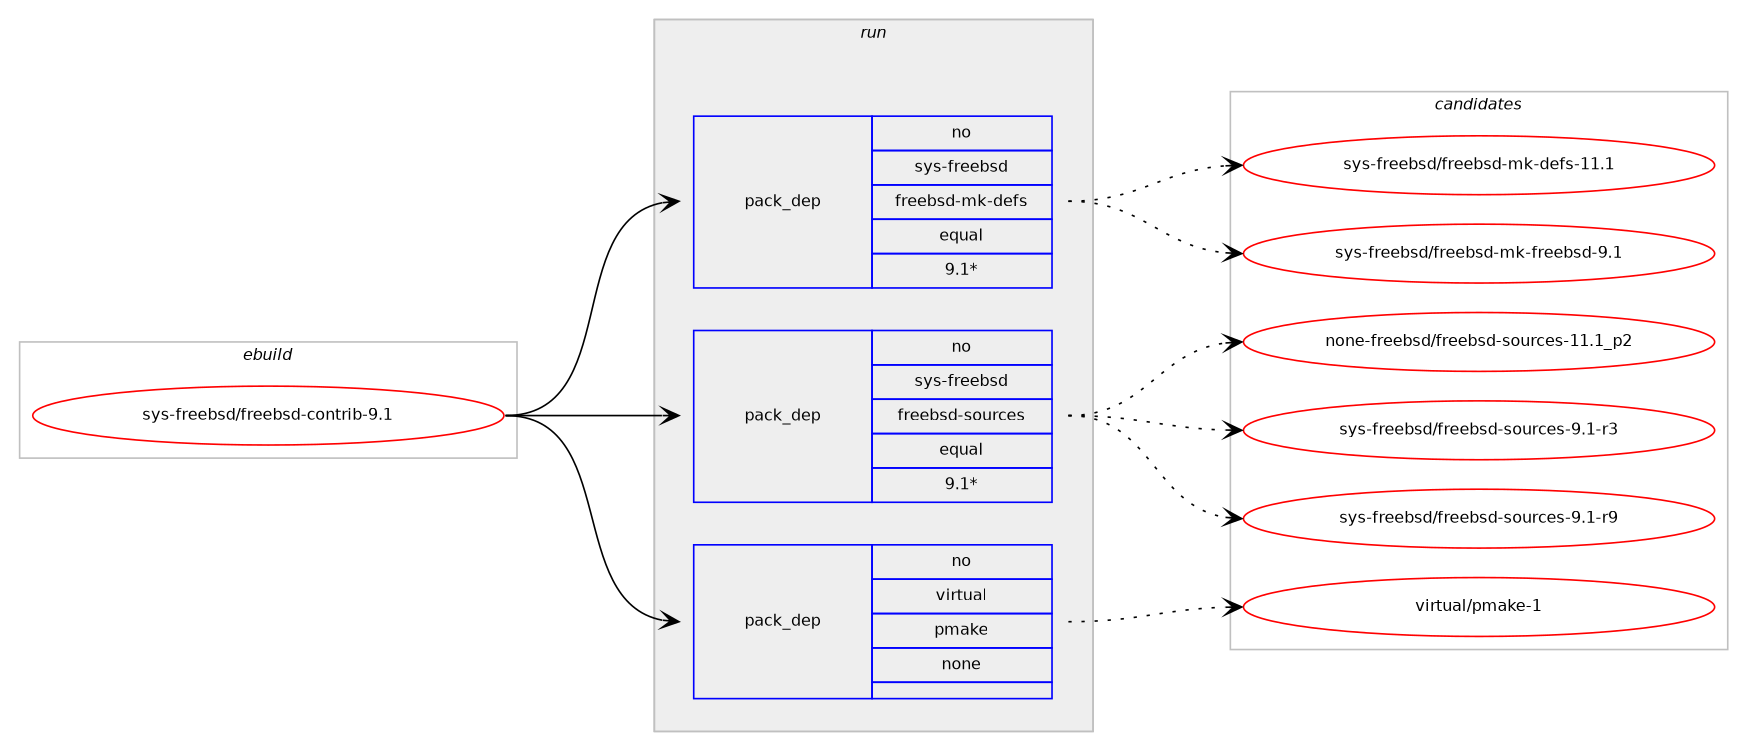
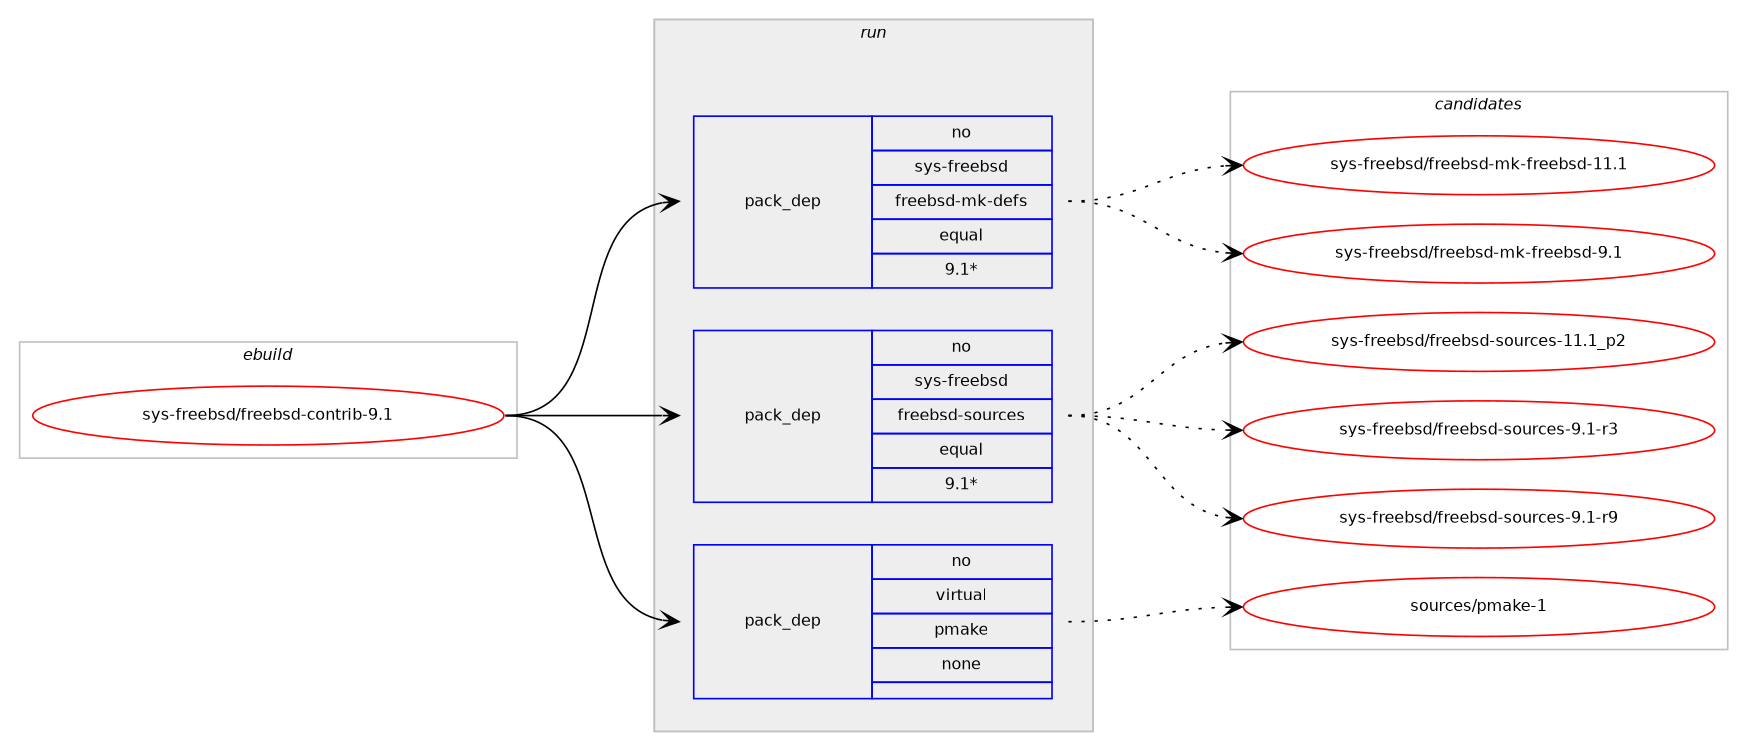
(1479, 165) -> (1479, 165)
(1479, 342) -> (1479, 342)
(1479, 607) -> (1479, 607)
